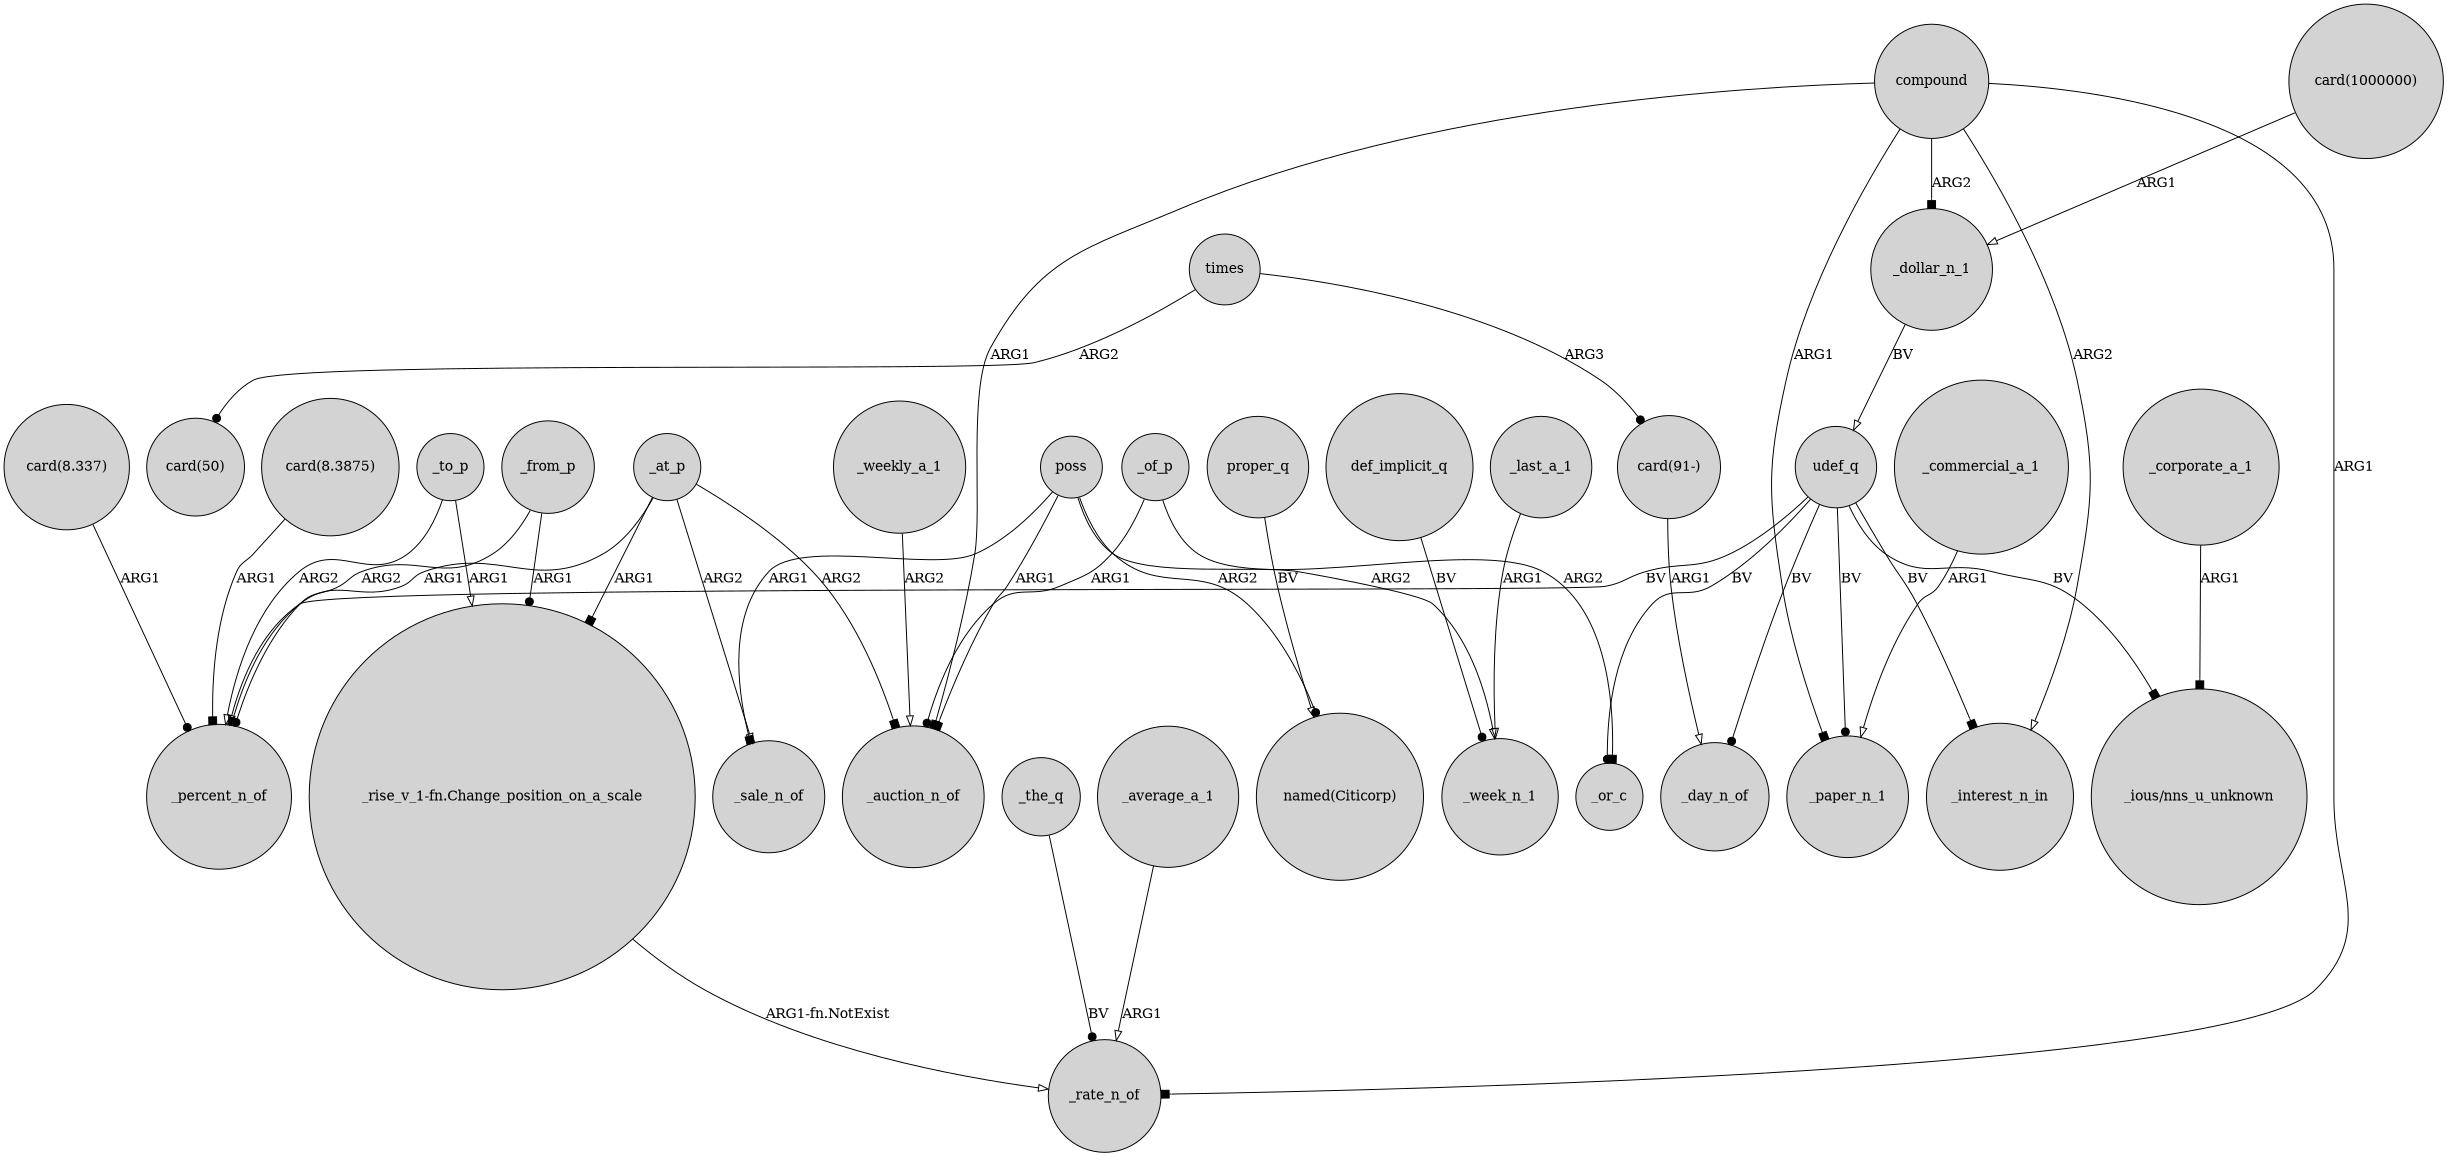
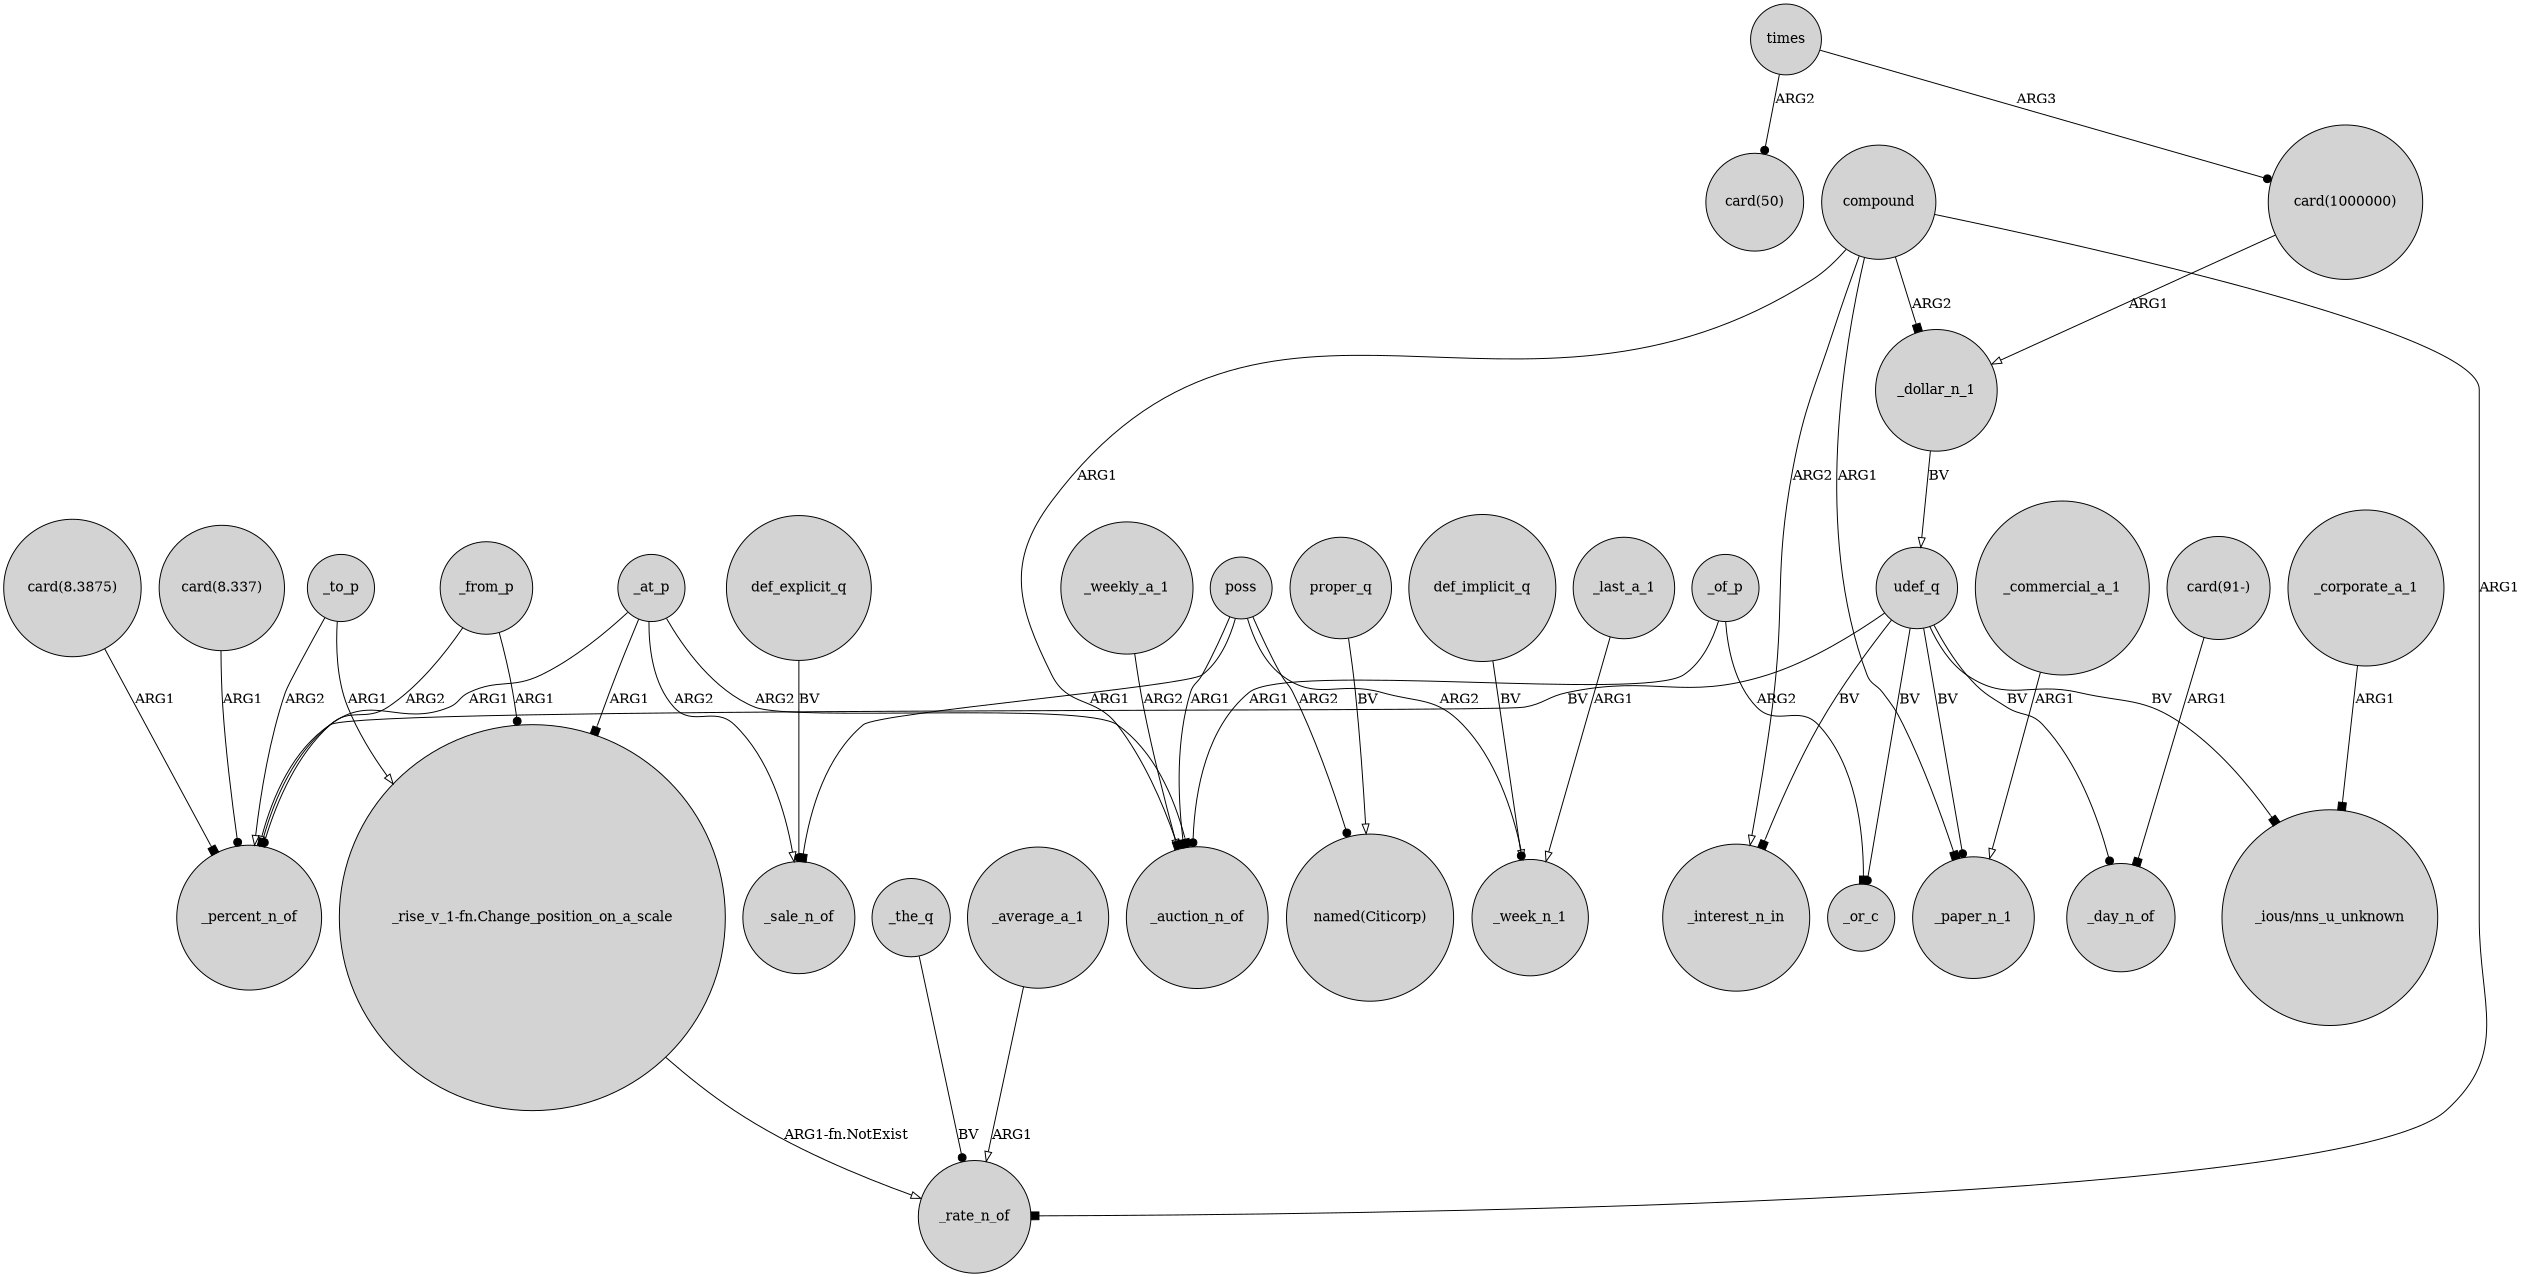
(1461, 316) -> (2042, 114)
none -> (799, 588)
(1677, 627) -> (2171, 747)
